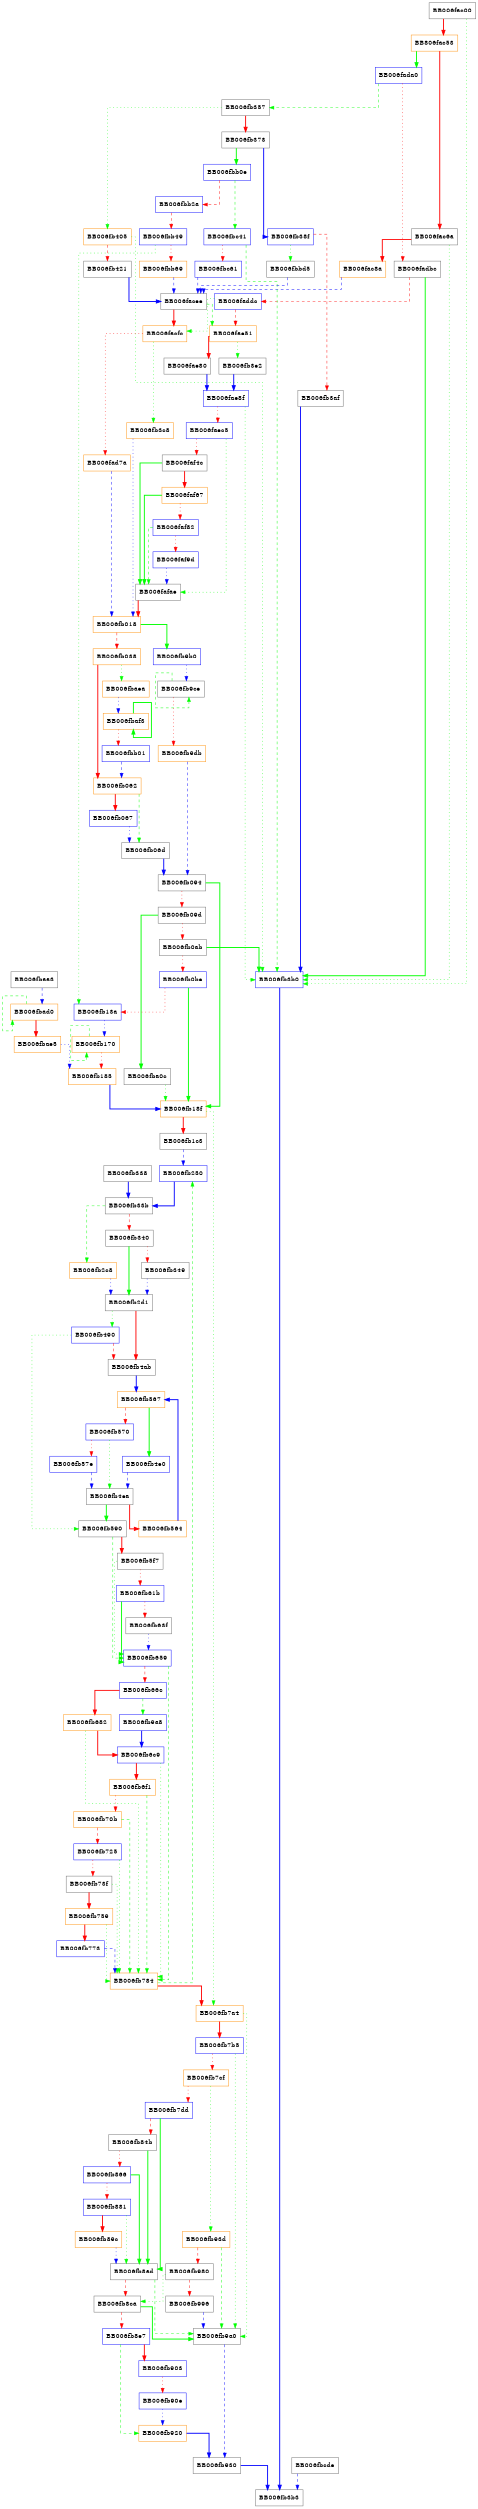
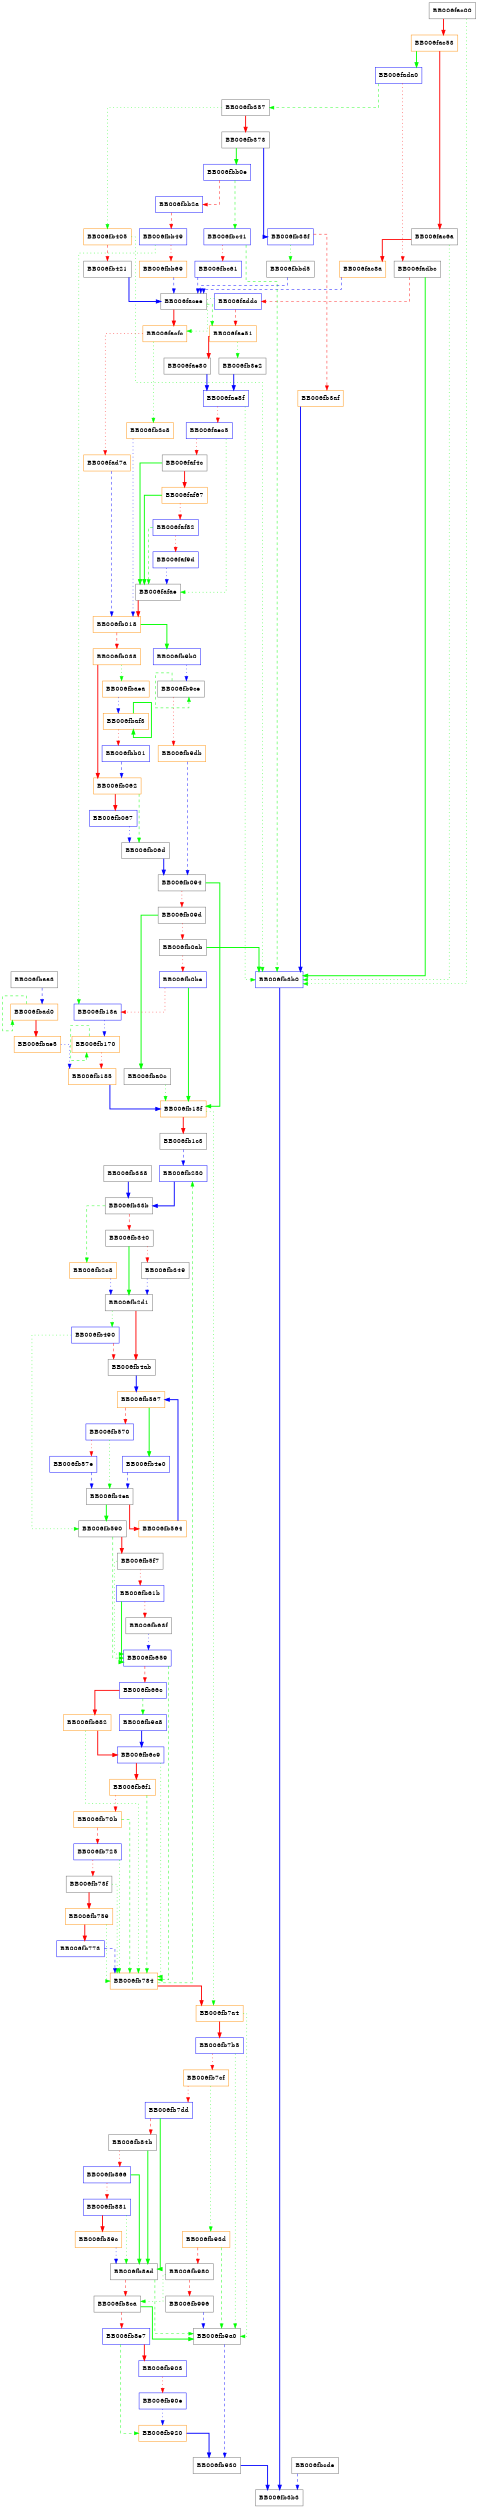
(434, 43) -> (434, 43)
(321, 398) -> (321, 398)
